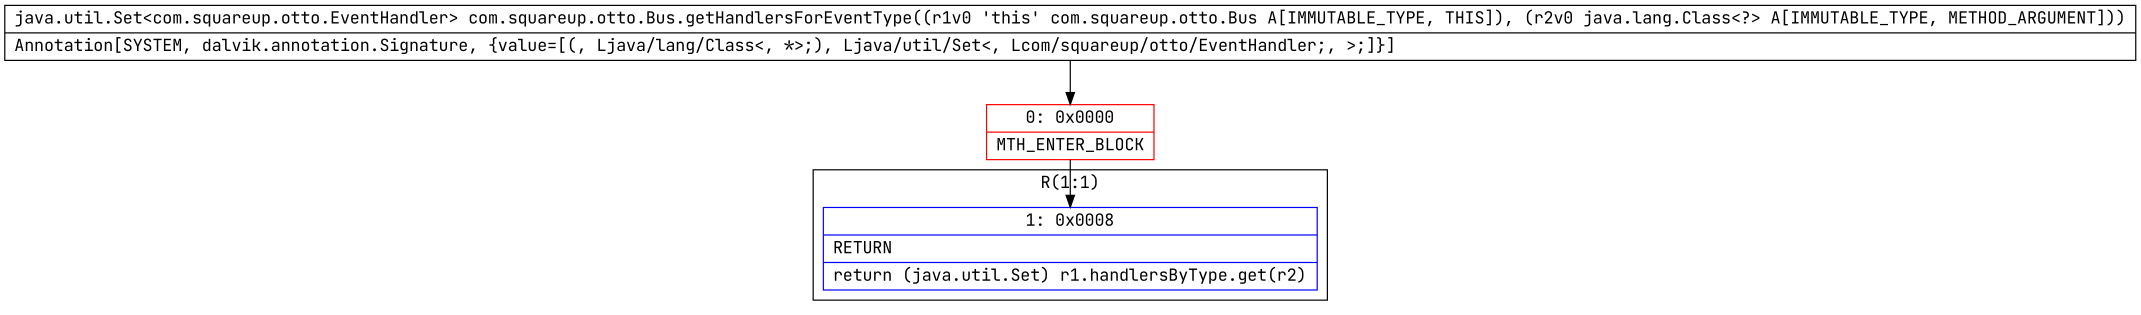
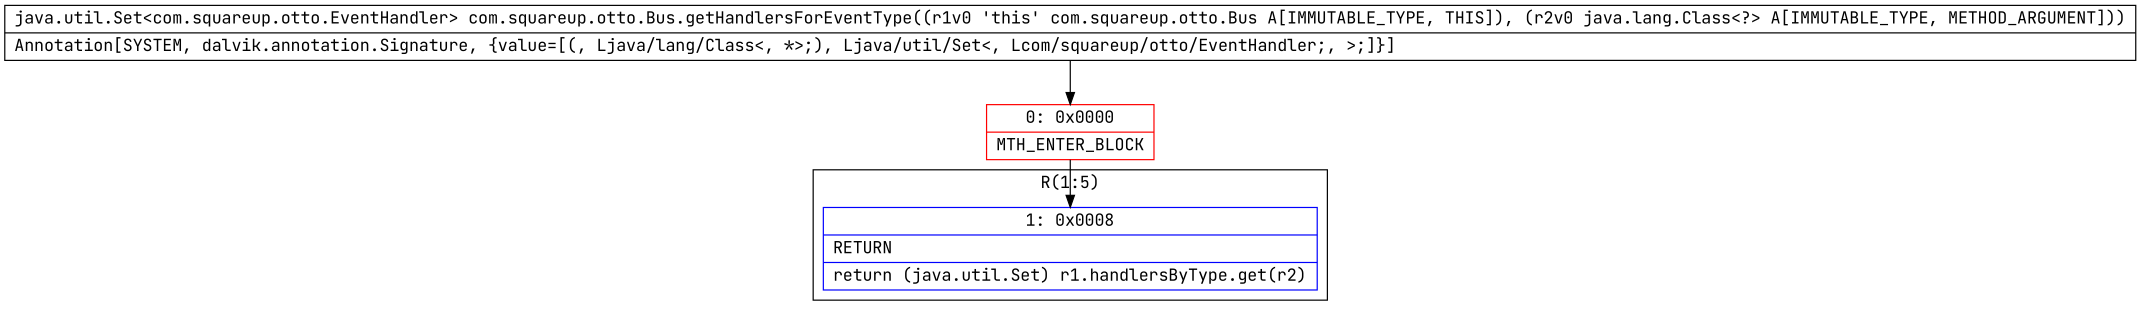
(1070, 184) -> (1070, 184)
